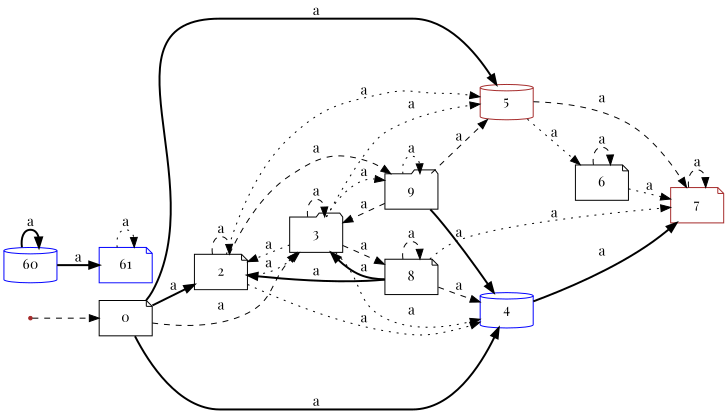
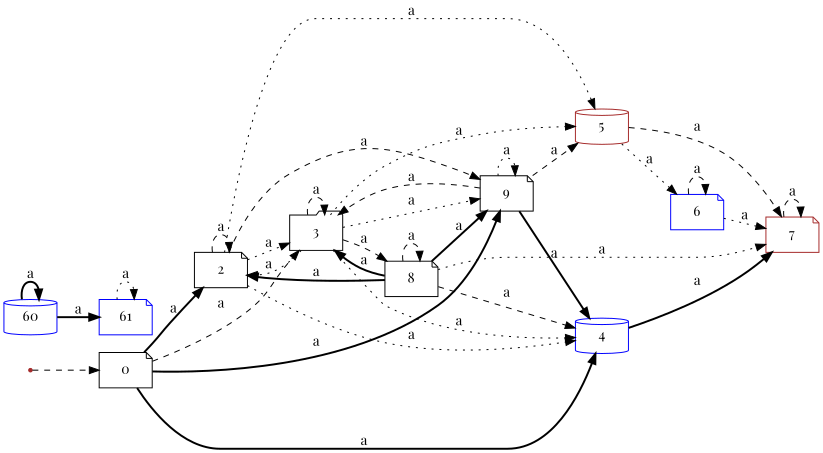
(205, 22) -> (351, 347)
(602, 183) -> (697, 212)
(411, 191) -> (507, 193)
none -> (455, 240)
